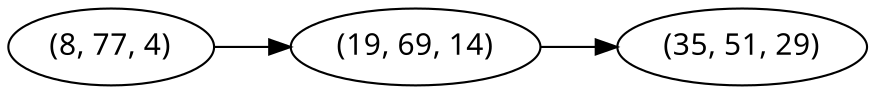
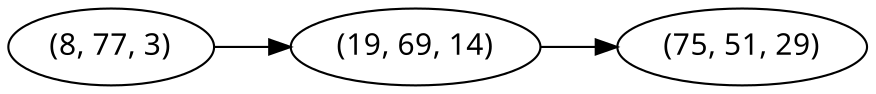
(111, 47) -> (111, 47)
(742, 47) -> (742, 47)
